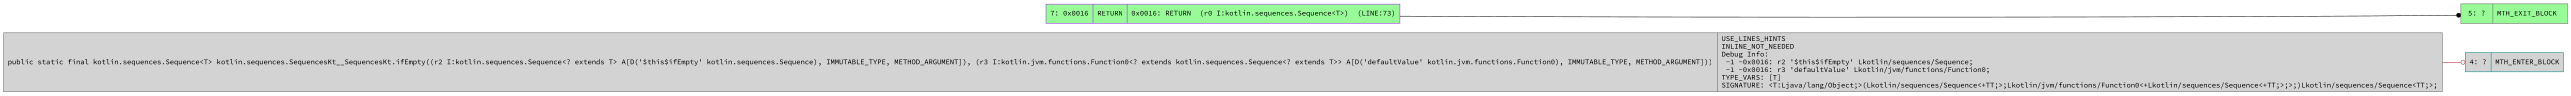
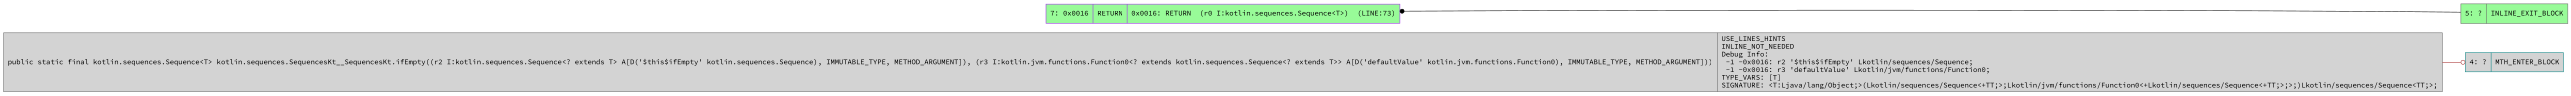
(2527, 13) -> (2527, 13)
(1928, 17) -> (1932, 10)
